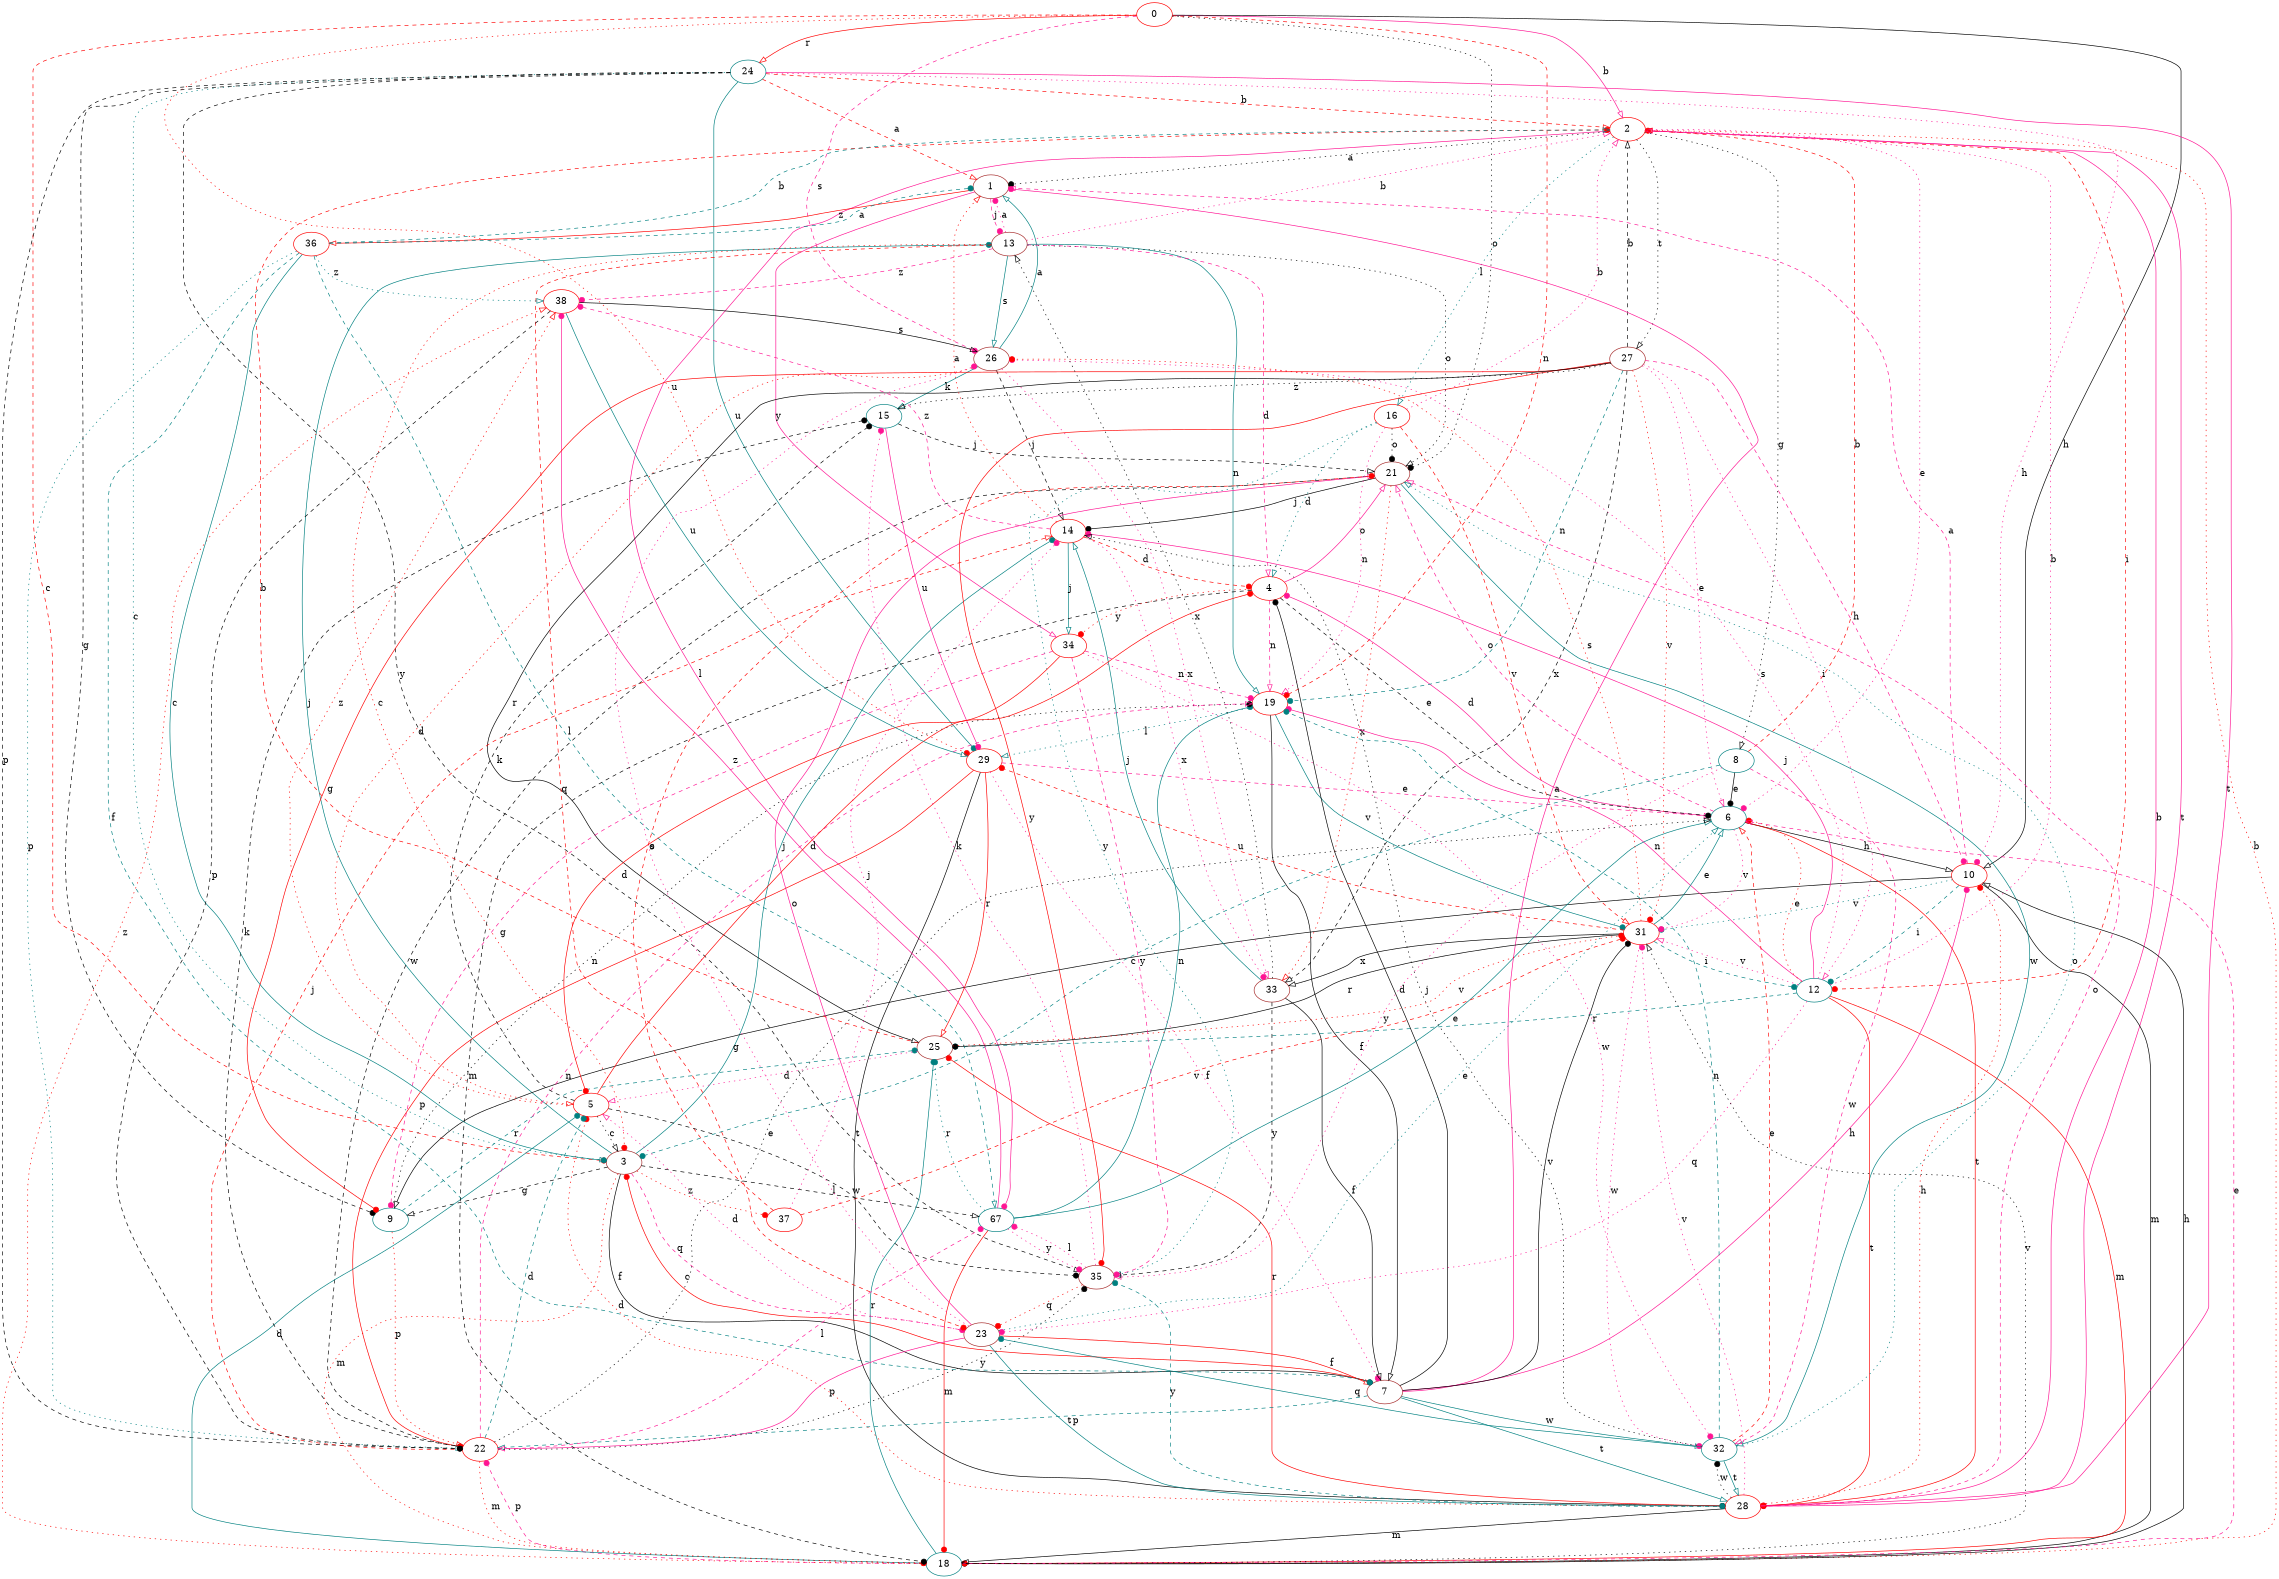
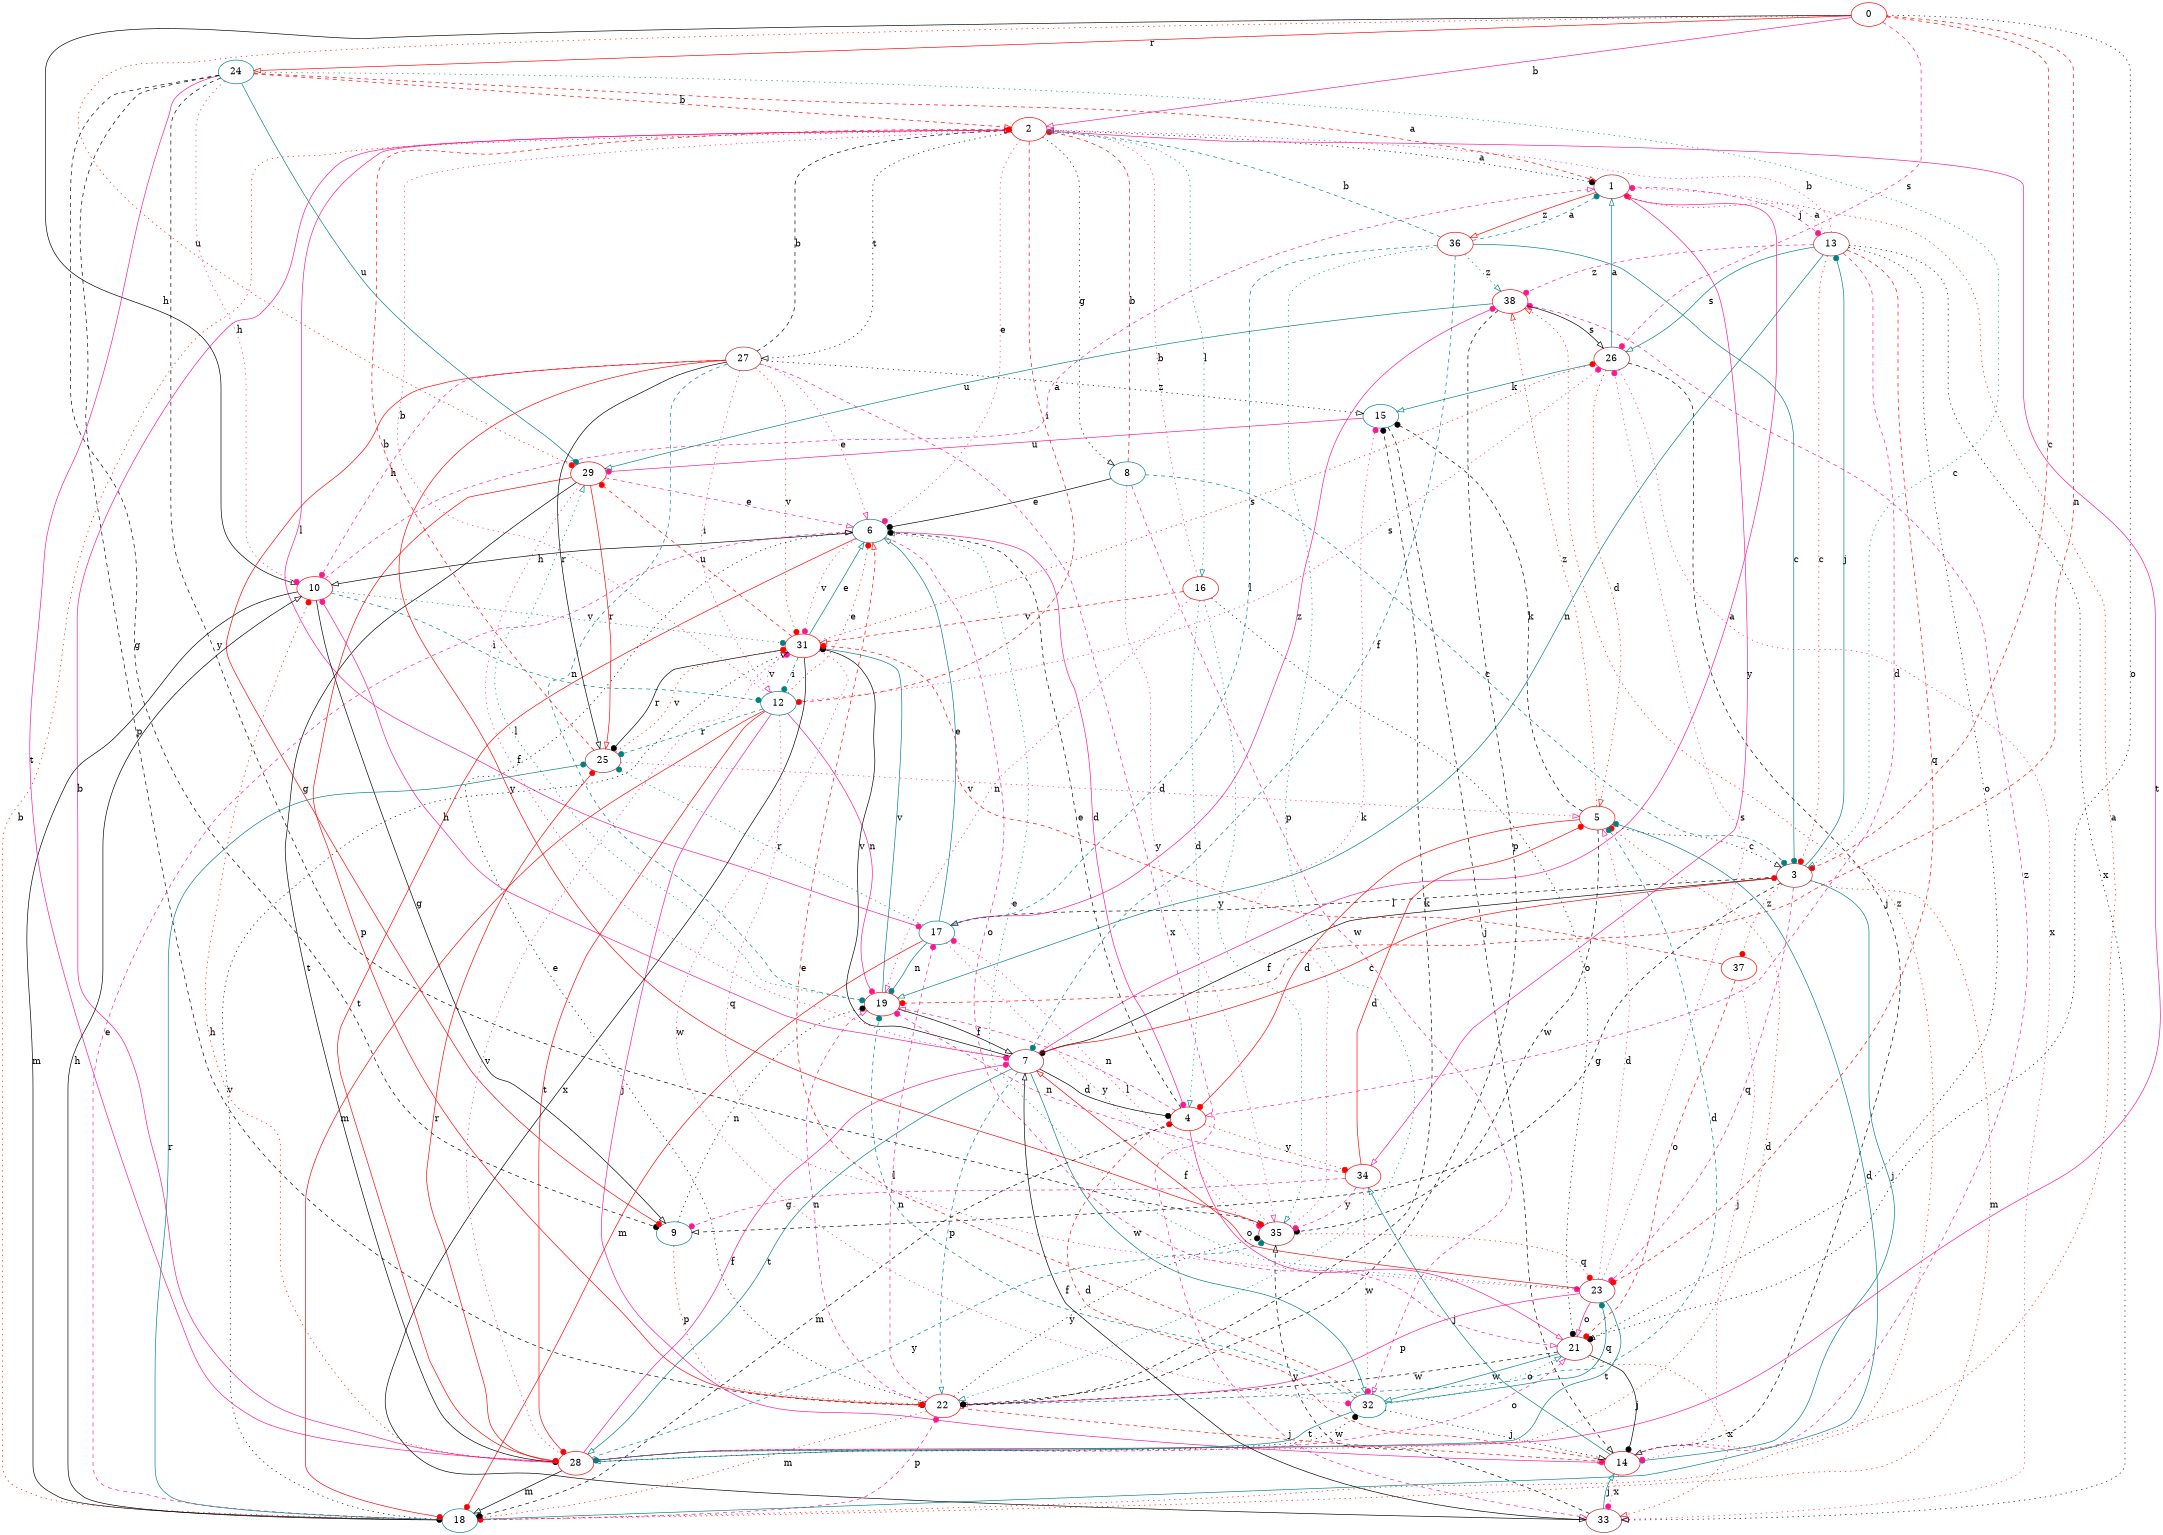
(1131, 459) -> (1488, 971)
(1187, 606) -> (2125, 1052)
(1527, 714) -> (1174, 959)
(639, 1082) -> none
none -> (757, 1213)
(996, 1220) -> (937, 933)
